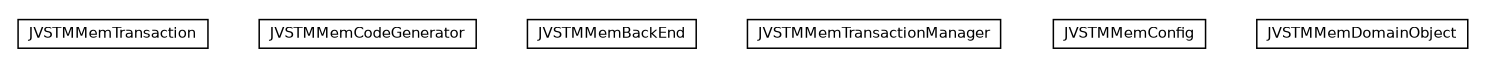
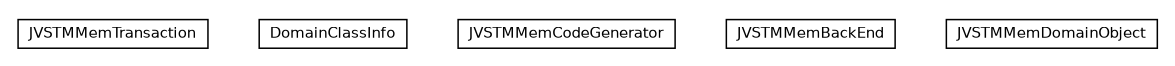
none -> (333, 33)
(874, 33) -> none
(1129, 33) -> none
